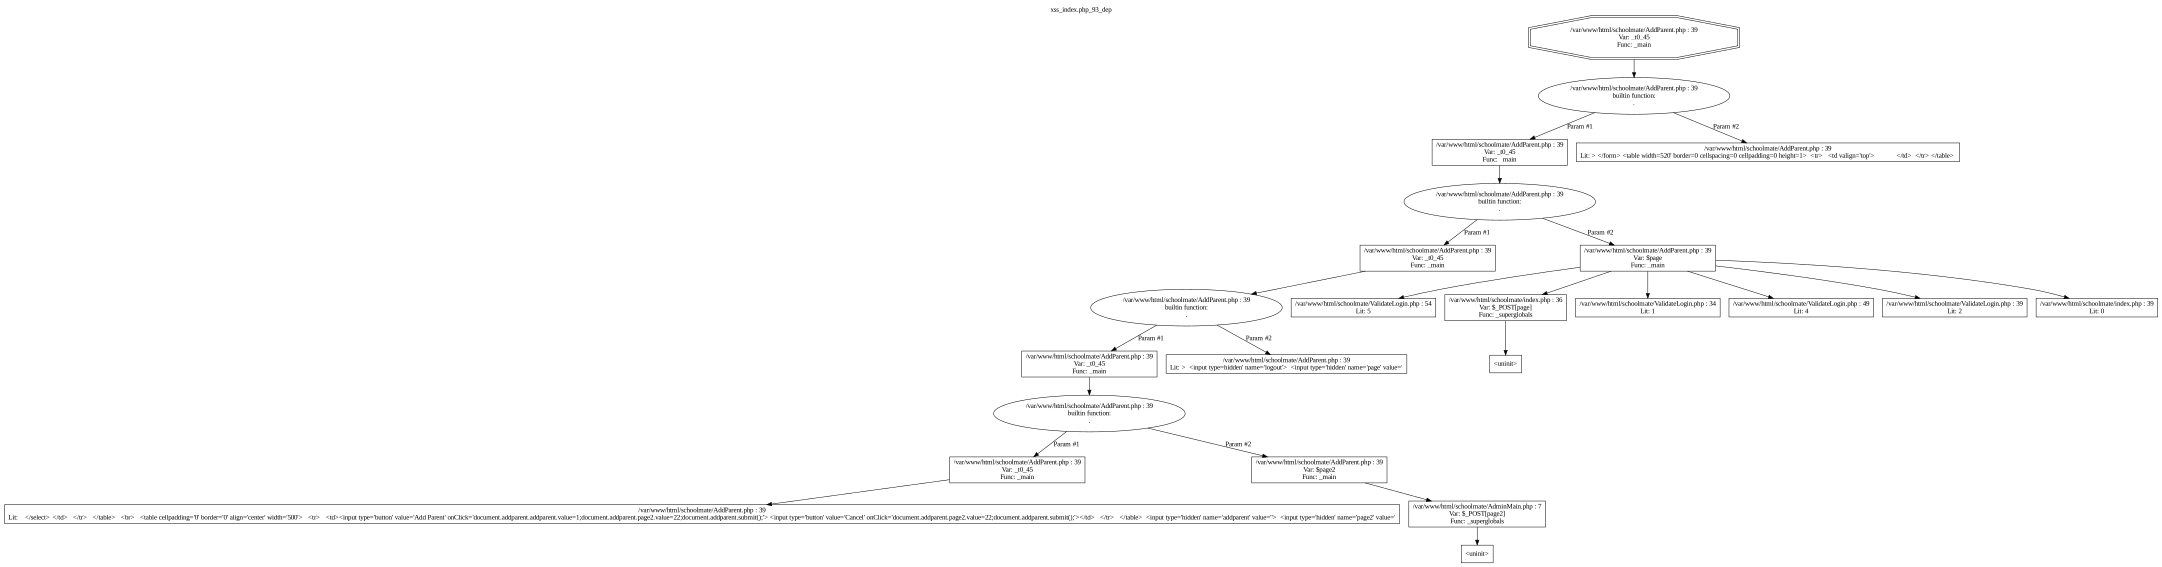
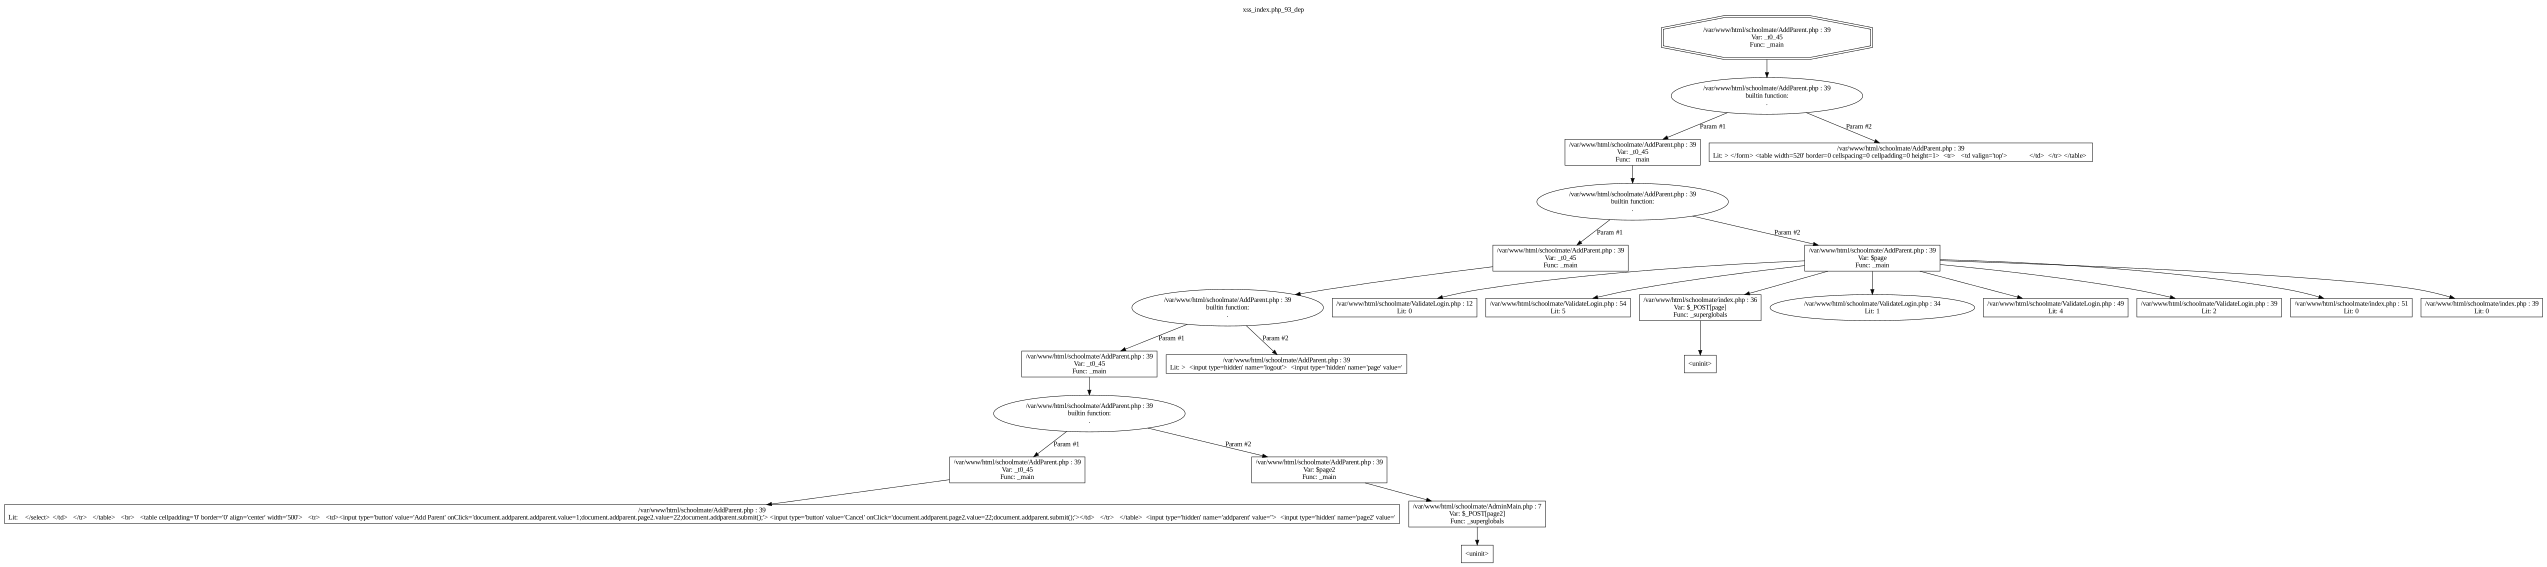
none -> (1405, 308)
(1648, 308) -> (1872, 308)
none -> (2351, 308)
